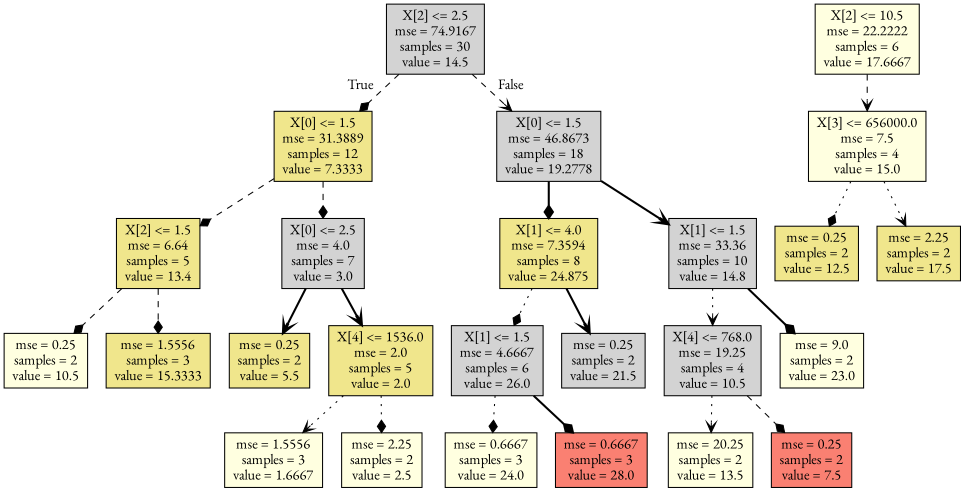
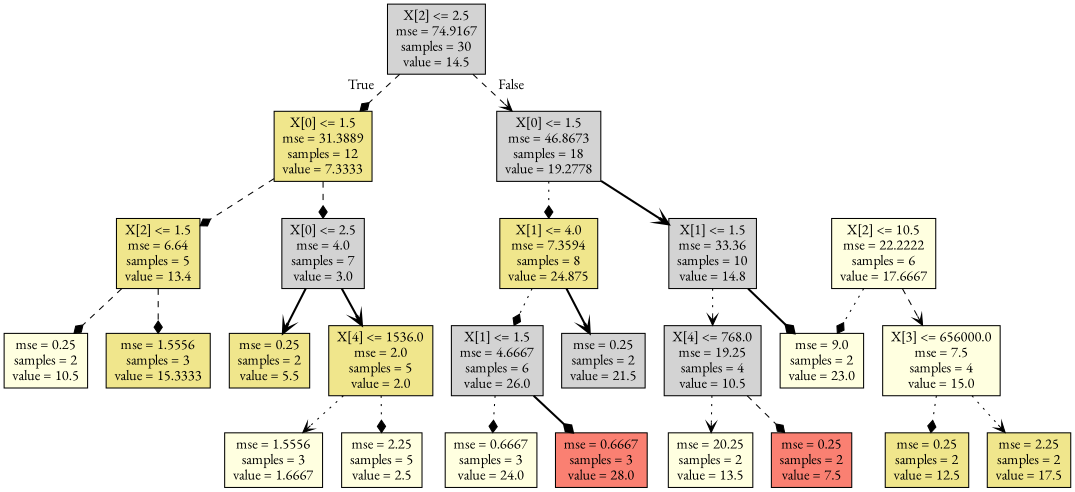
(549, 194) -> (549, 194)
none -> (854, 306)
(382, 460) -> (382, 460)
